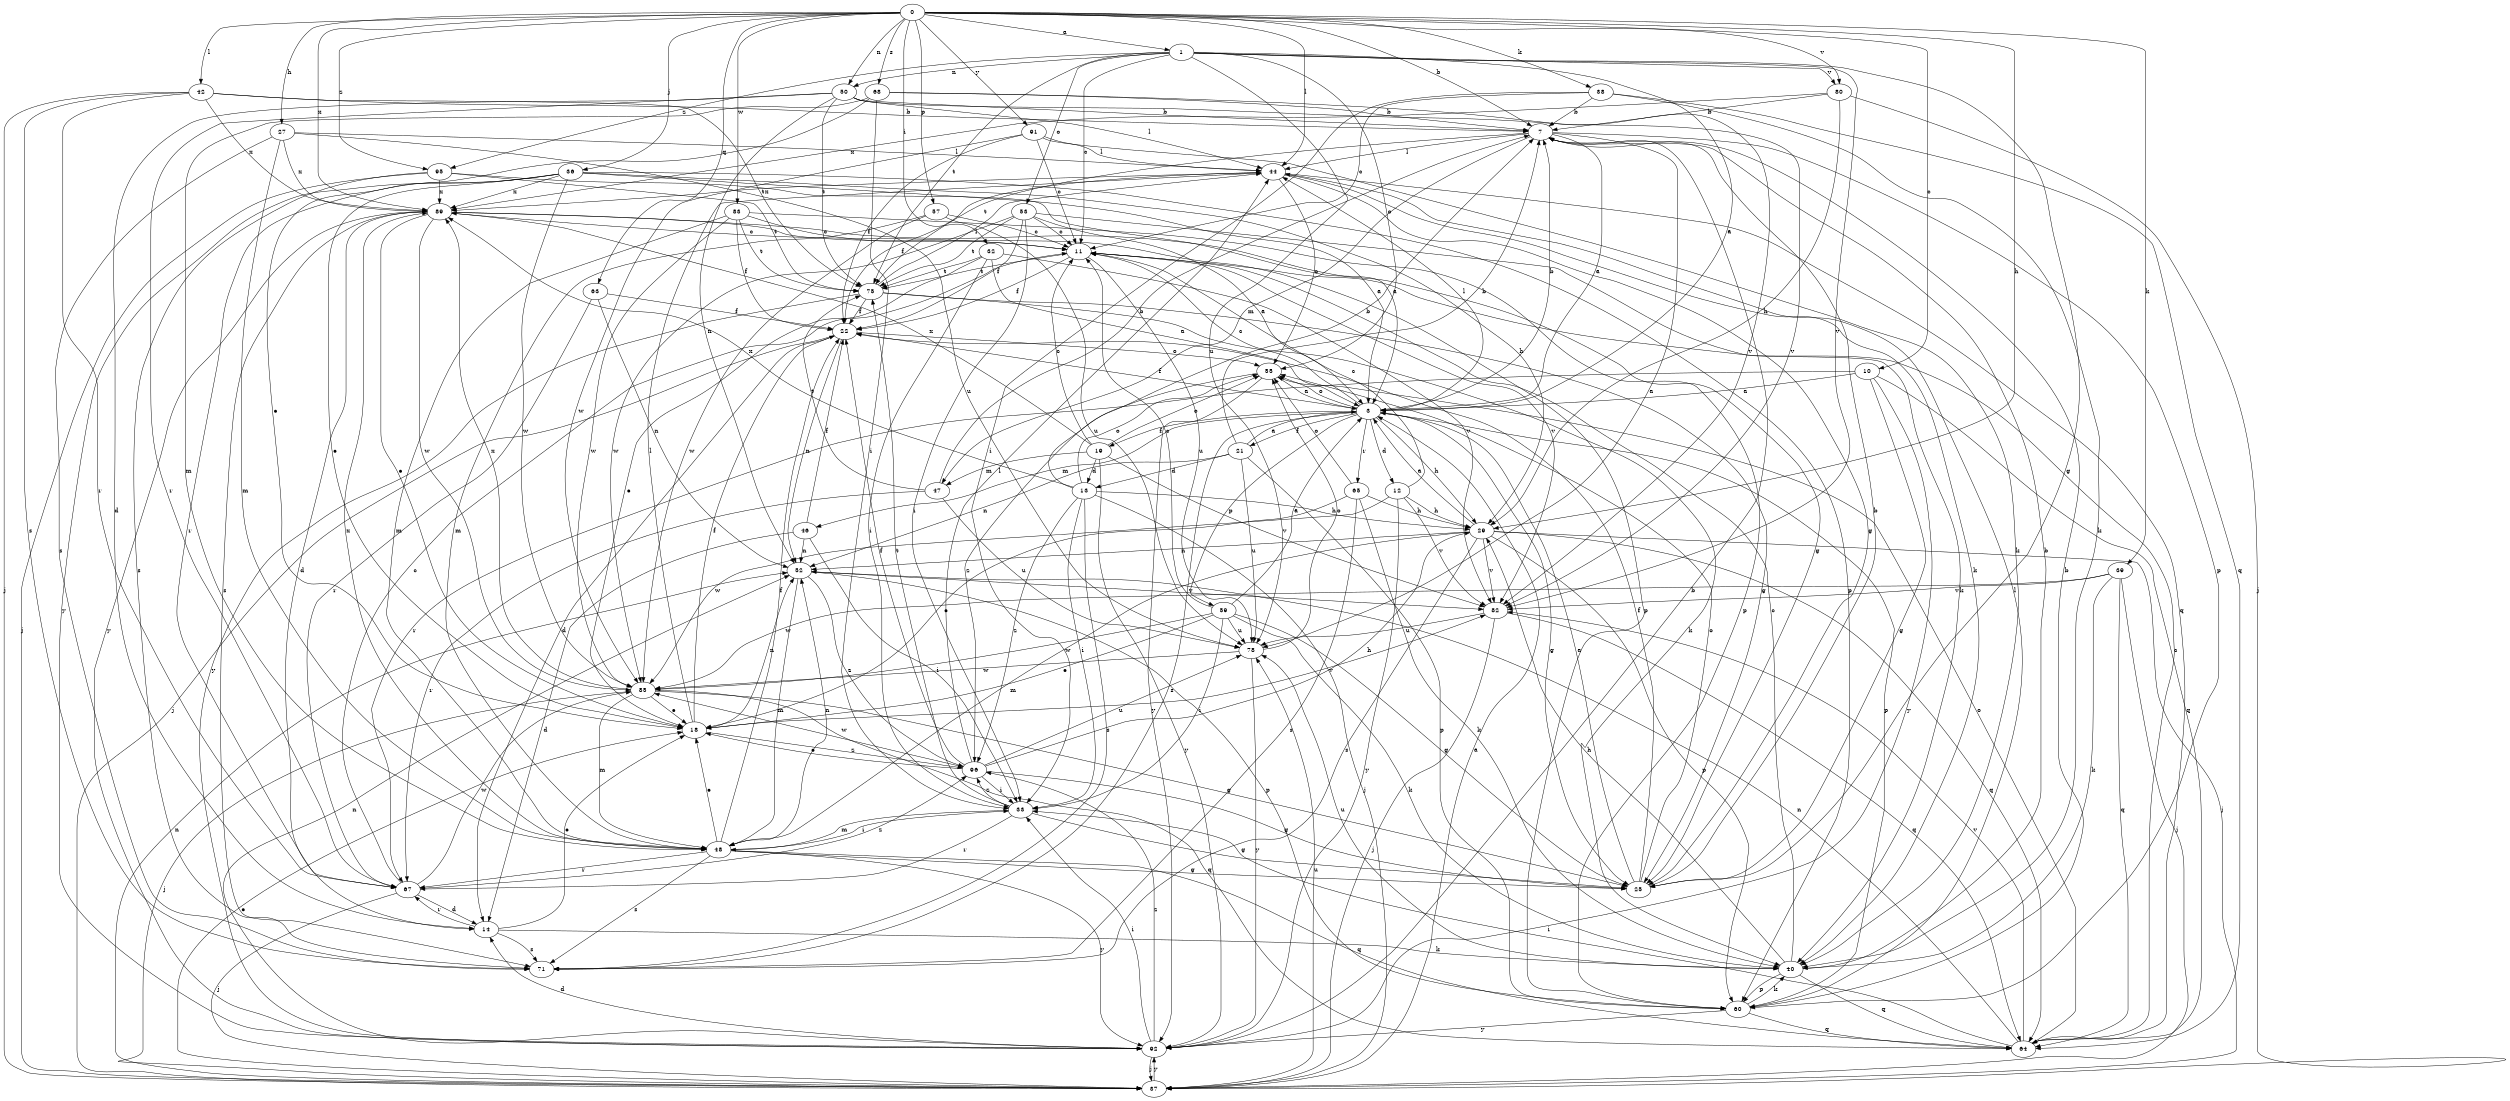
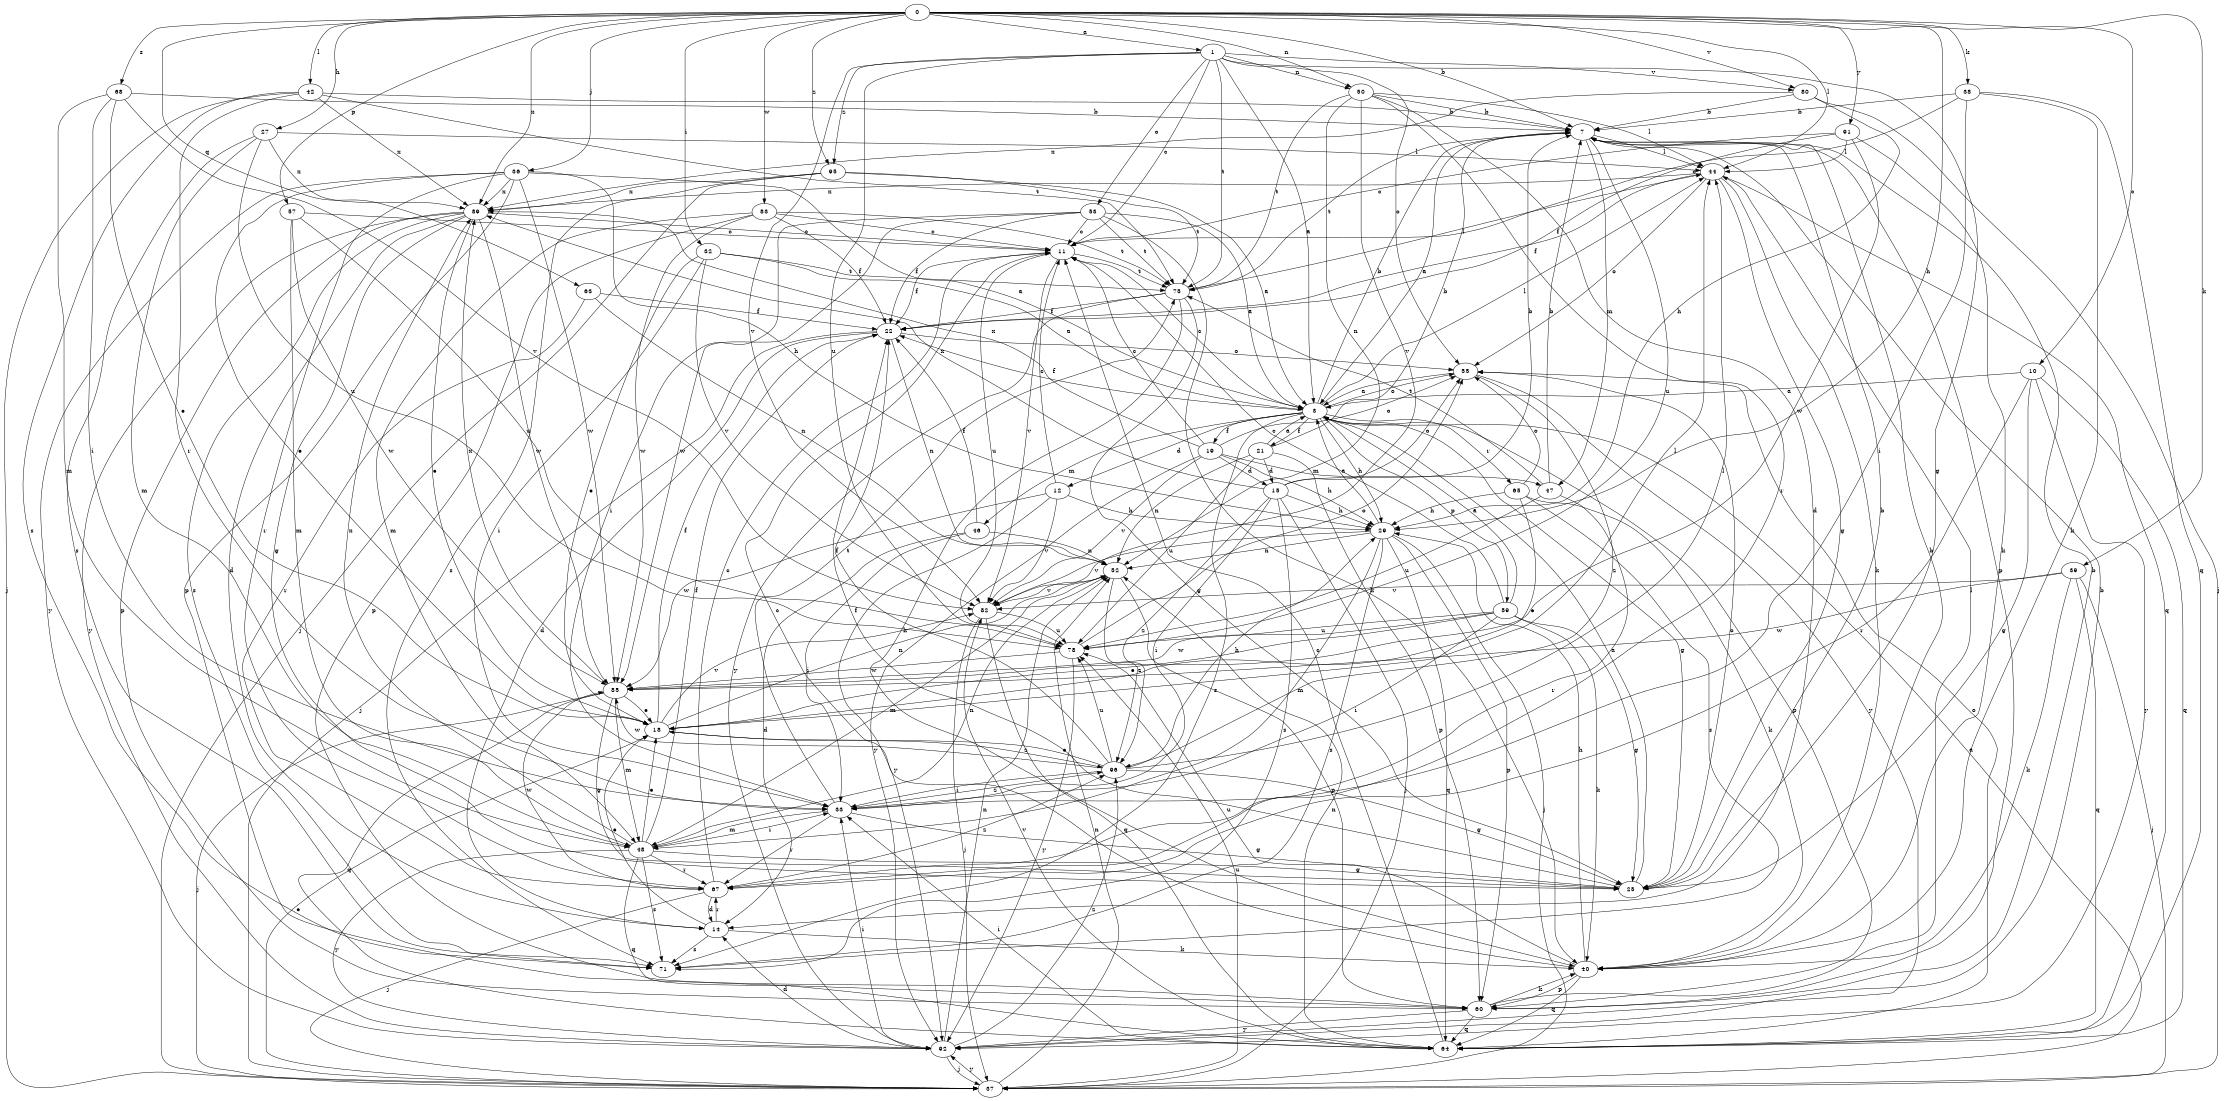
(1652, 391) -> (1668, 391)
none -> (1297, 485)
(1084, 491) -> (1276, 491)
(99, 502) -> (275, 596)
